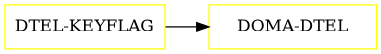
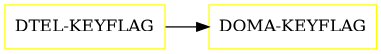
(293, 27) -> (293, 27)
